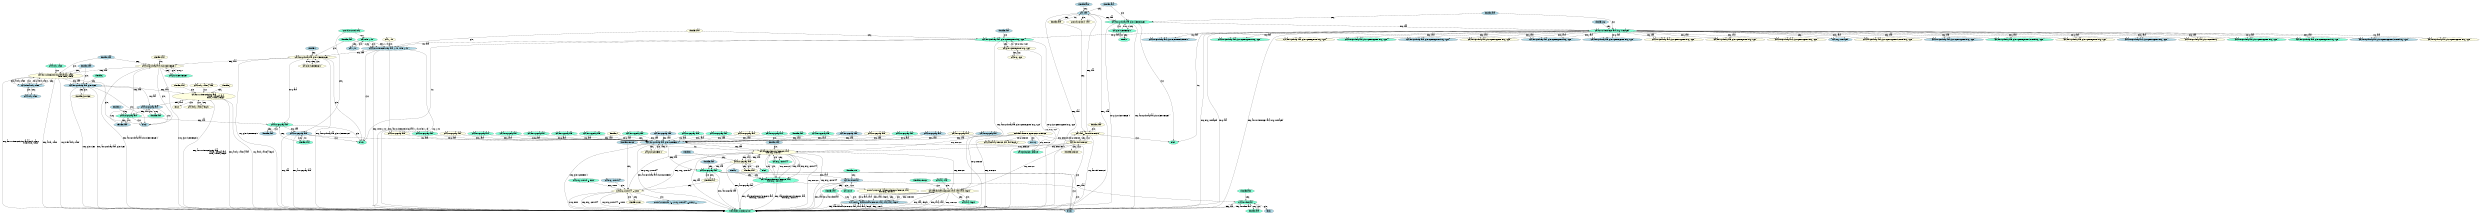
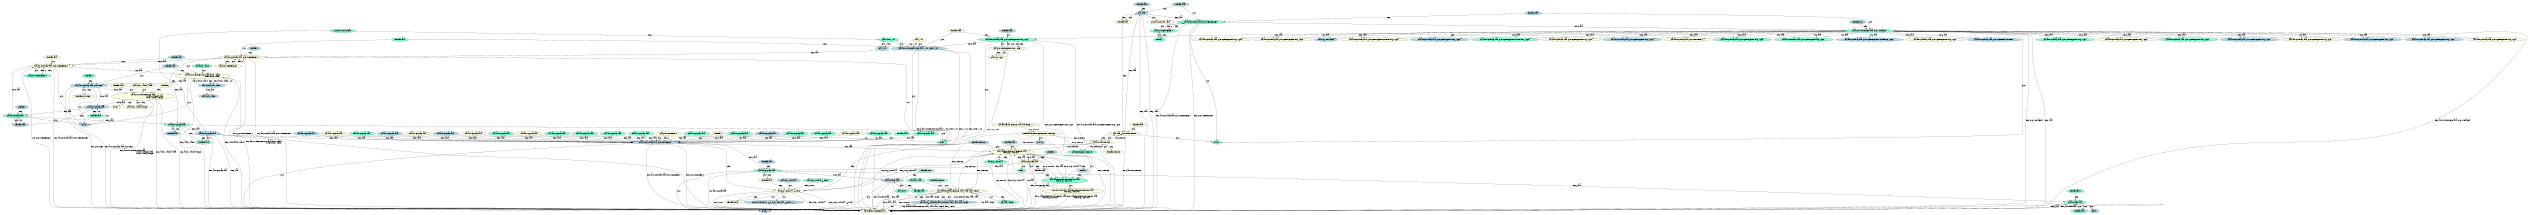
(1016, 138) -> (1027, 129)
(651, 146) -> (727, 165)
(740, 211) -> (875, 211)
